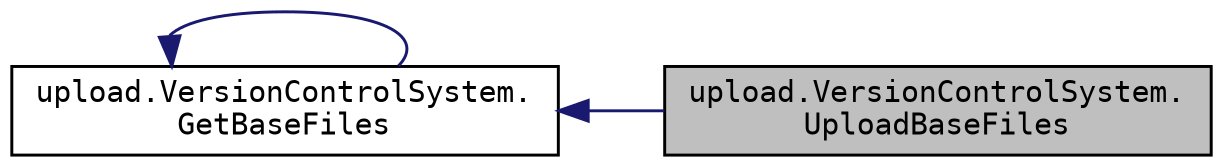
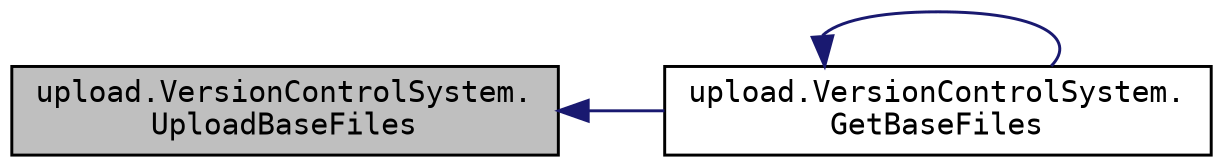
(626, 111) -> (626, 111)
